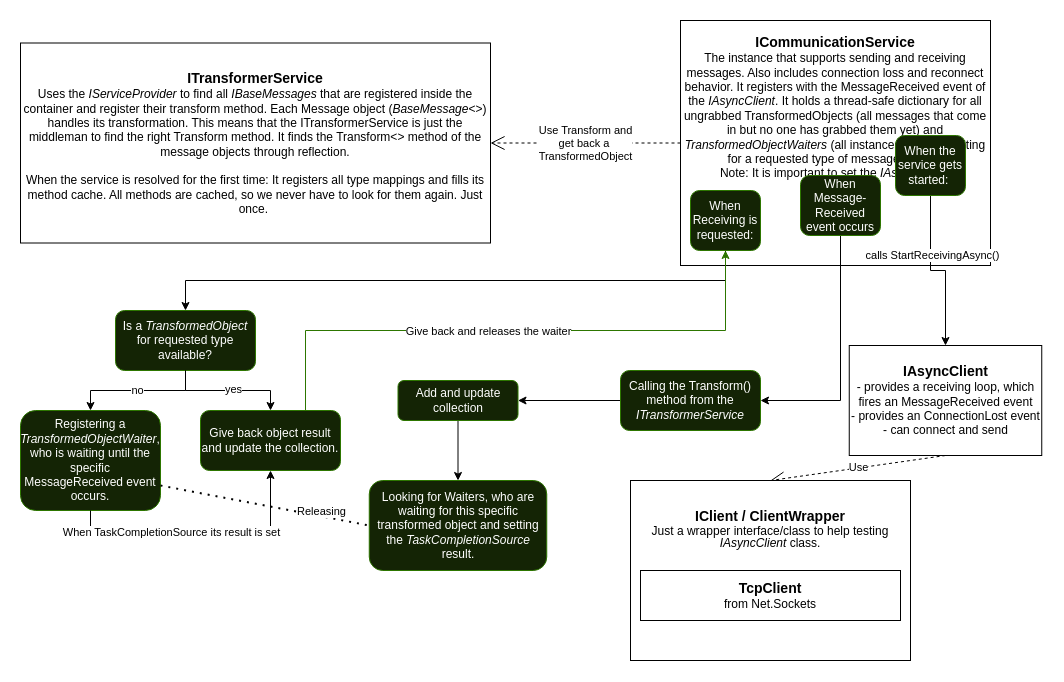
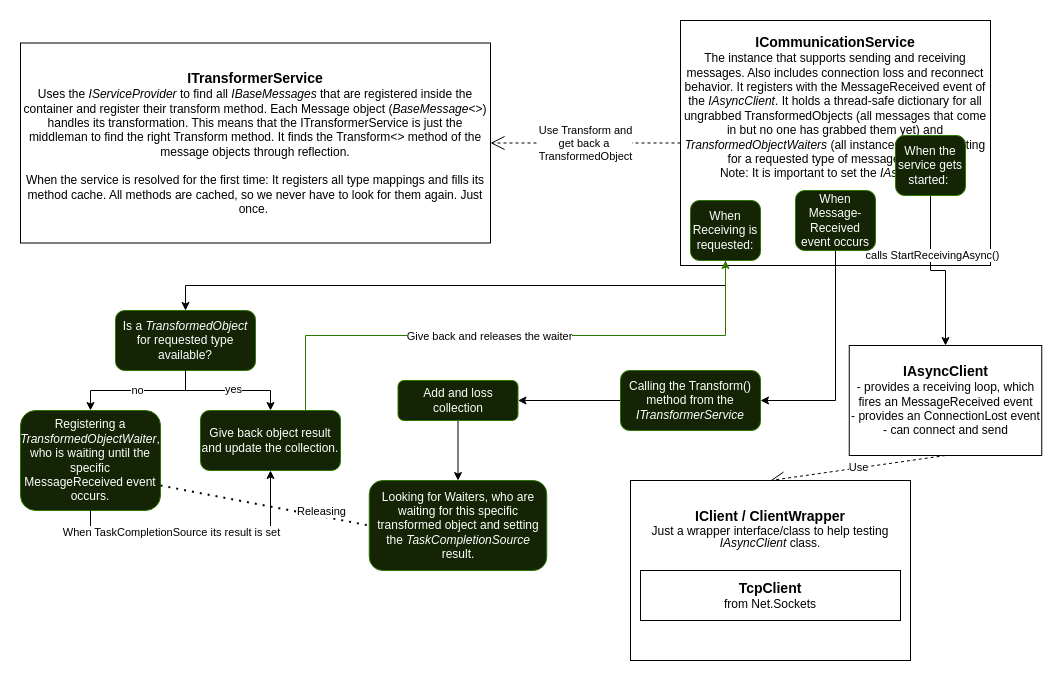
(841, 206) -> (836, 221)
(726, 221) -> (726, 231)
(459, 401) -> (459, 401)
